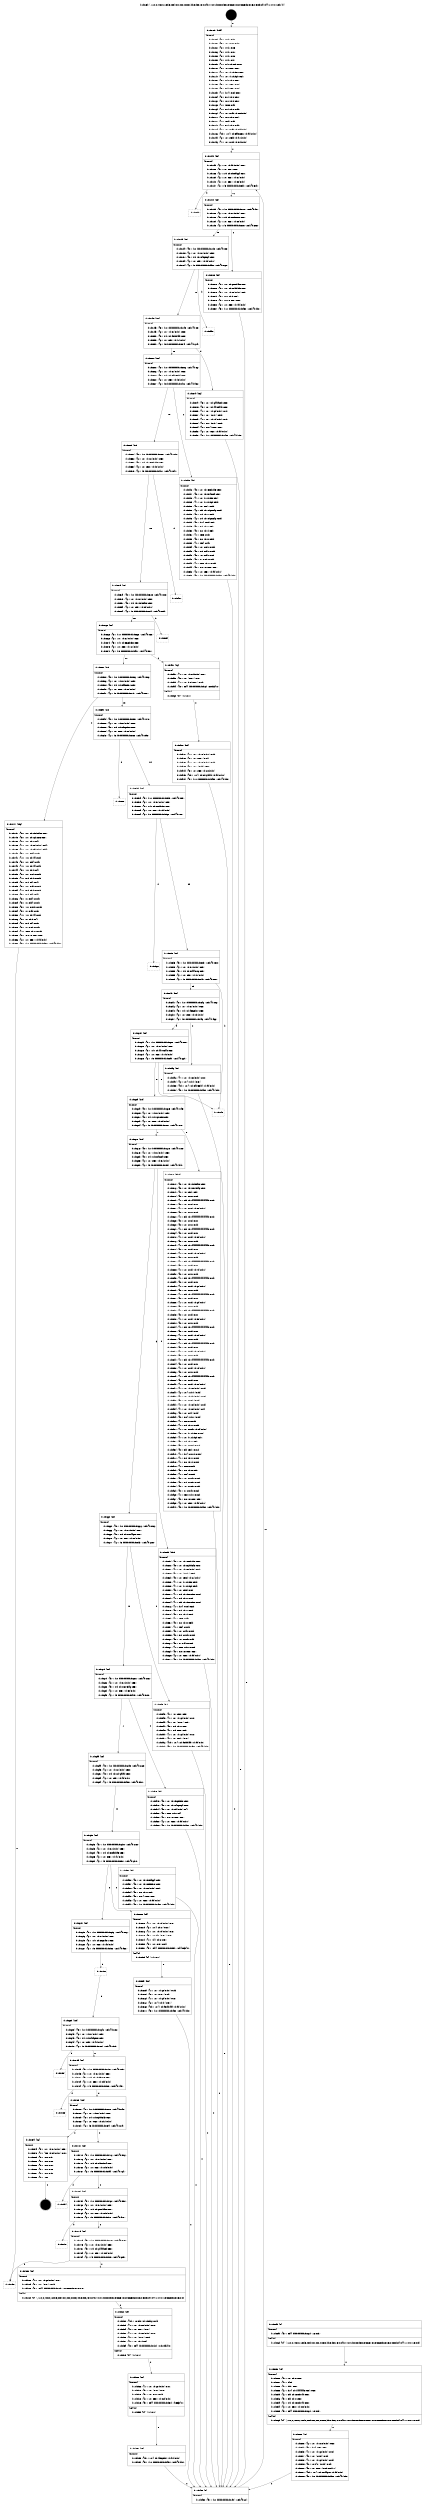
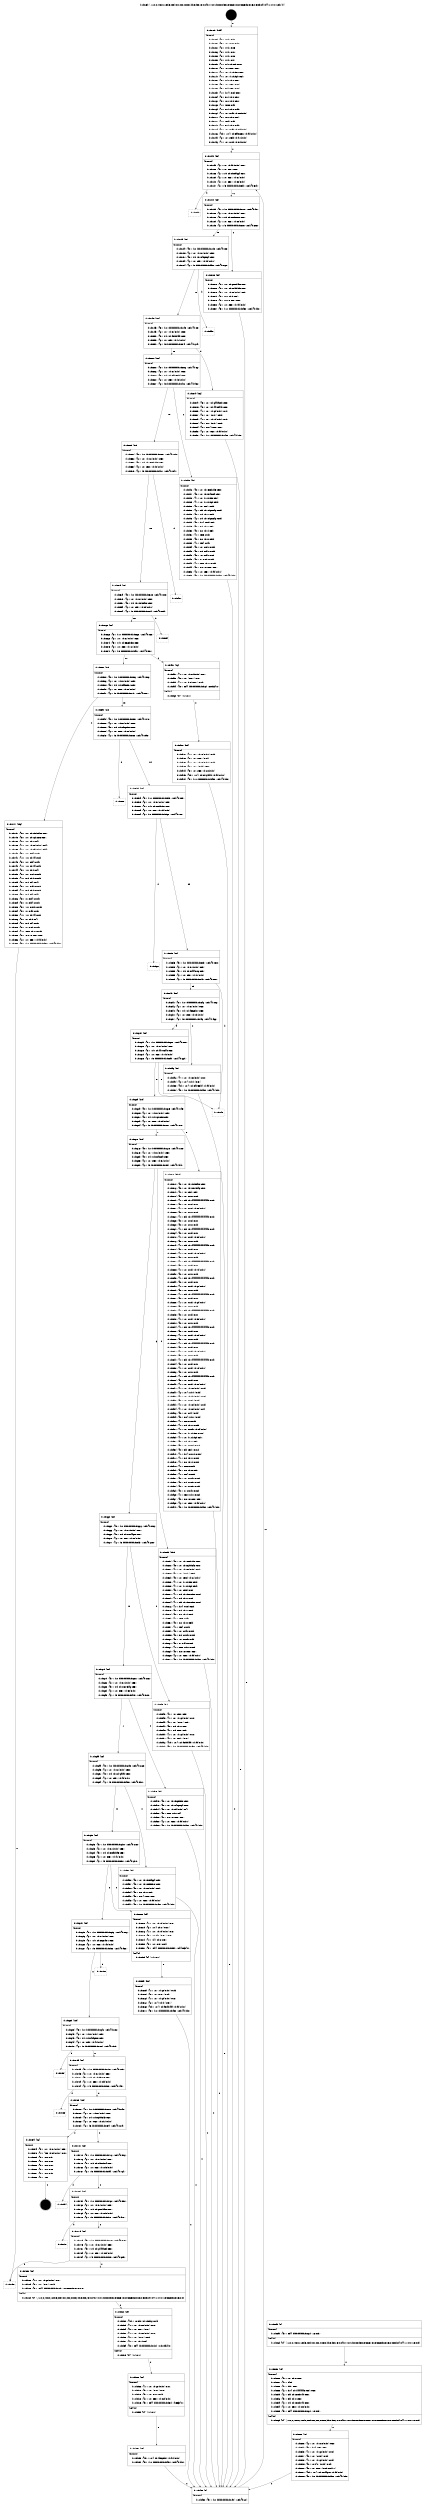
none -> (139, 1825)
(97, 1996) -> (90, 1984)
